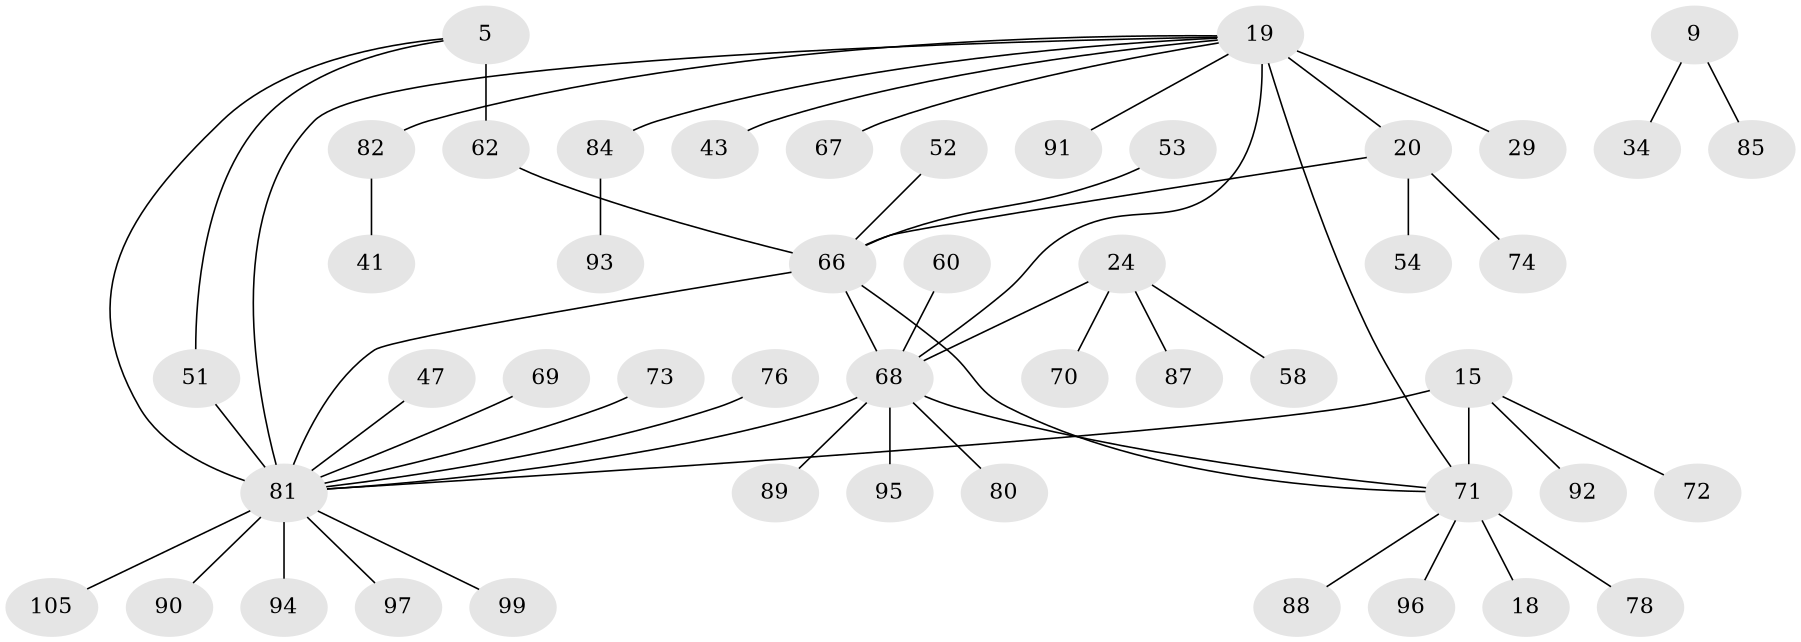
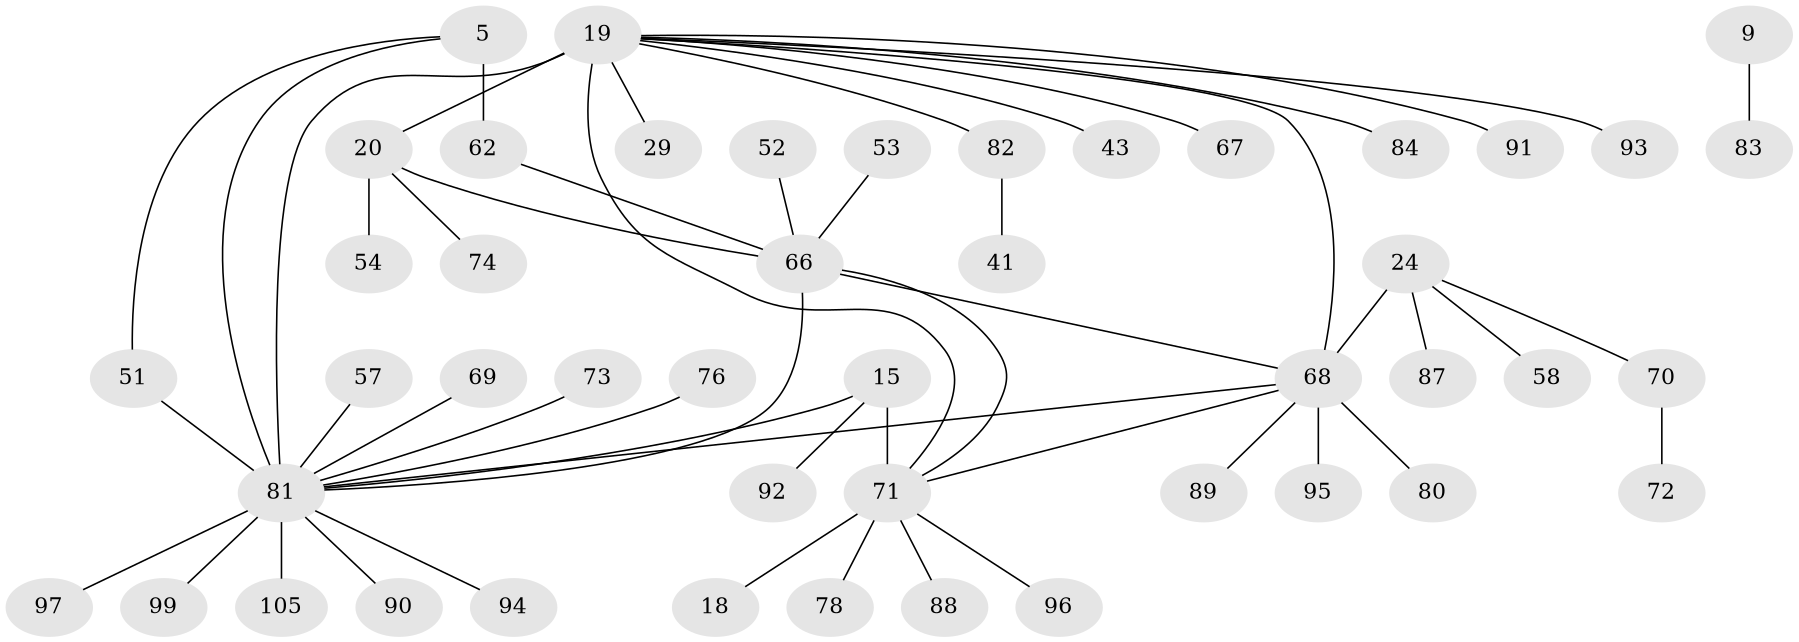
(1637, 149) -> none
(1752, 149) -> (1749, 149)
(600, 208) -> (1365, 87)
(947, 264) -> none
(432, 378) -> (369, 378)
(1583, 436) -> (1662, 436)
